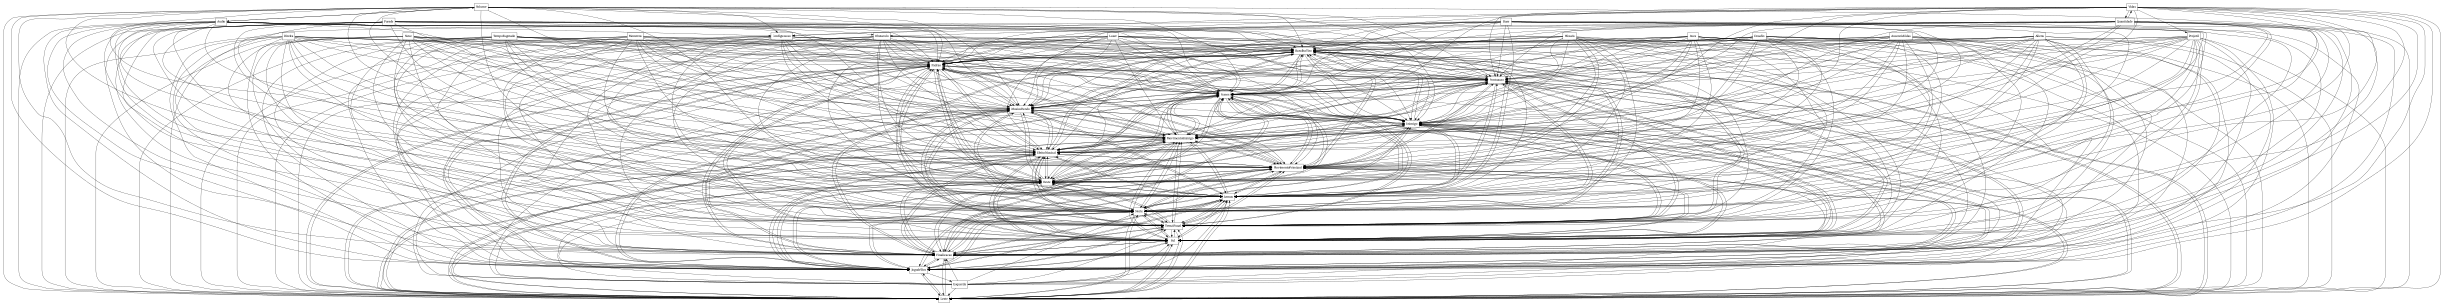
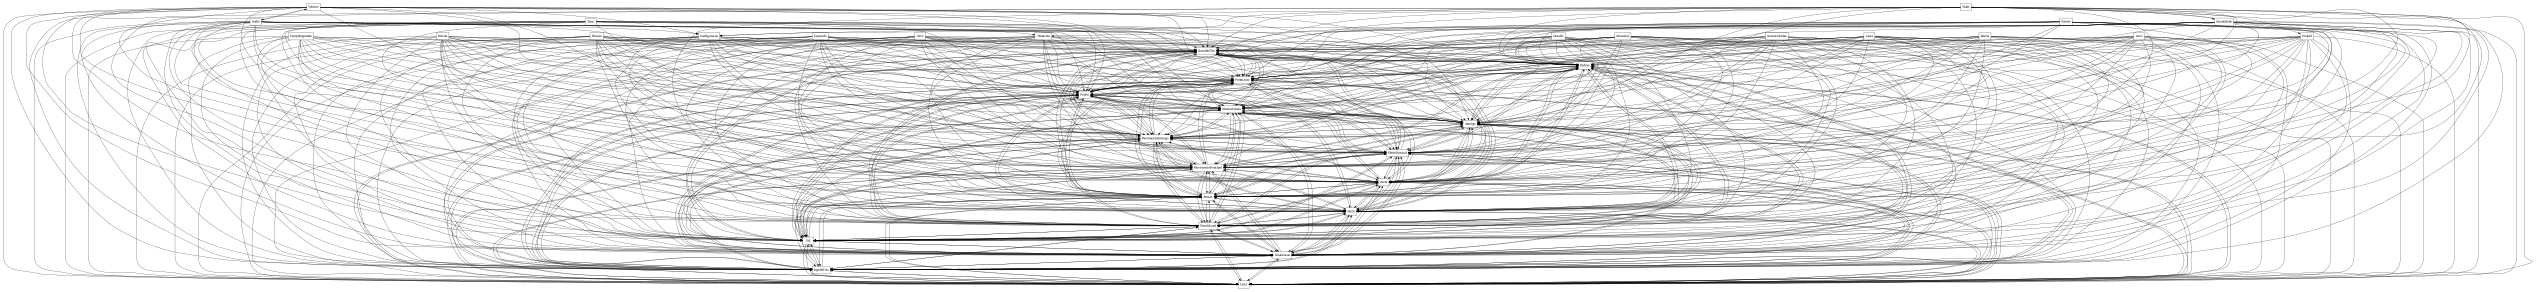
(939, 277) -> (357, 148)
